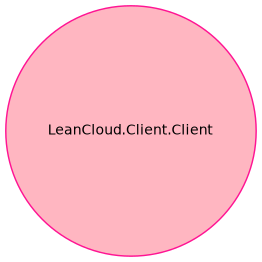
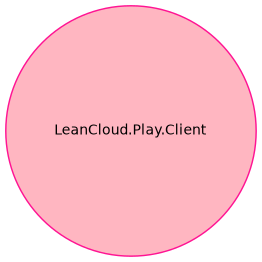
(131, 131) -> (131, 131)
